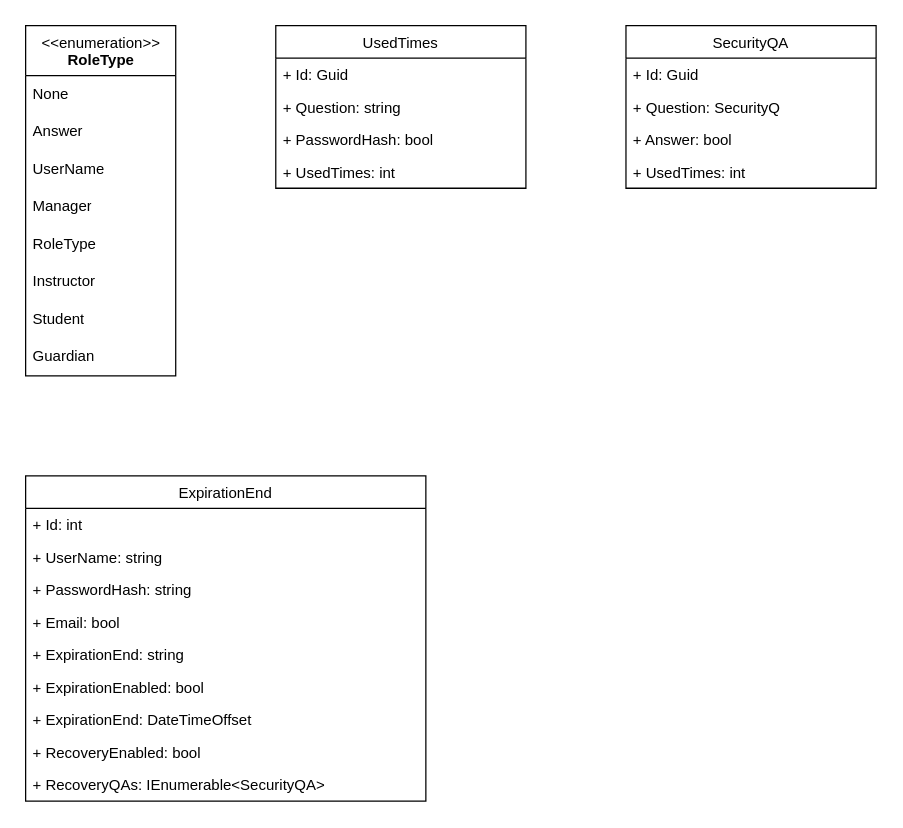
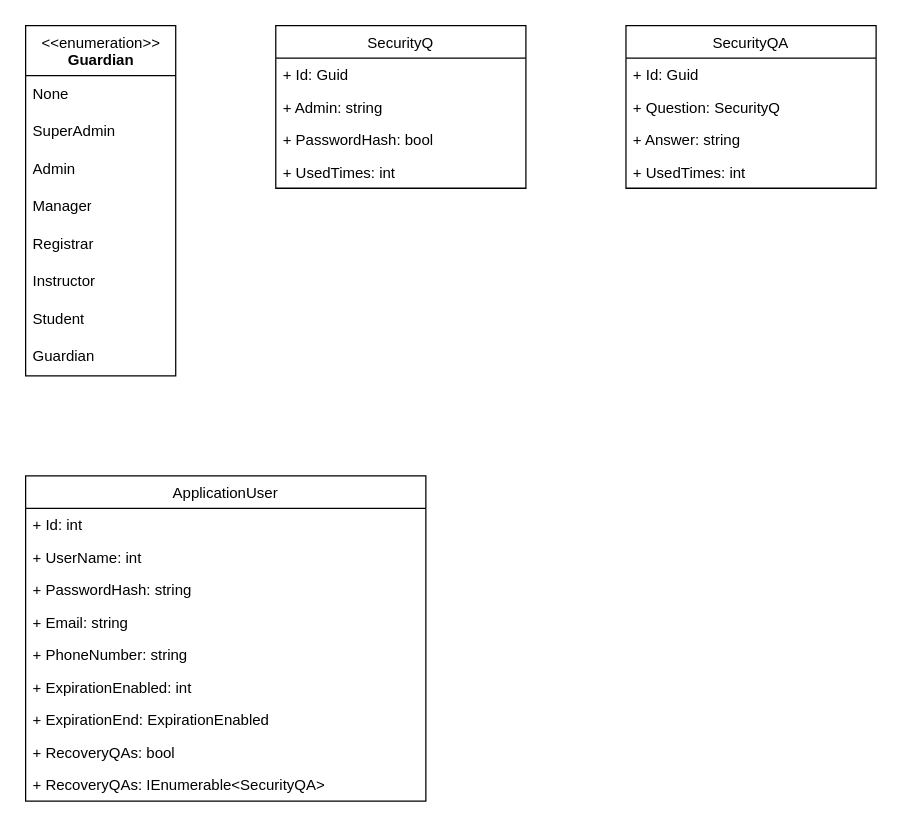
(400, 43) -> (400, 43)
(101, 52) -> (101, 52)
(348, 108) -> (336, 108)
(58, 132) -> (73, 132)
(684, 140) -> (692, 140)
(67, 169) -> (52, 169)
(65, 244) -> (69, 244)
(225, 493) -> (225, 493)
(100, 558) -> (88, 558)
(75, 623) -> (84, 623)
(117, 655) -> (113, 655)
(124, 688) -> (120, 688)
(151, 720) -> (160, 720)
(119, 753) -> (105, 753)
